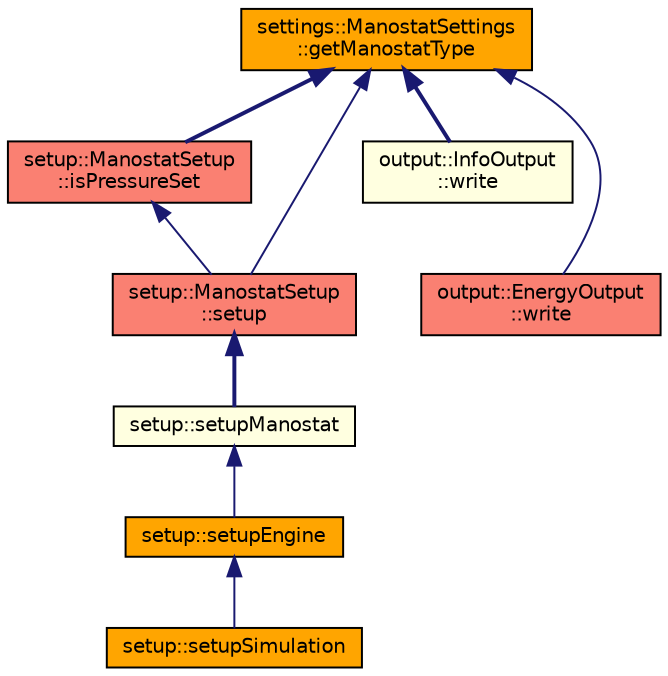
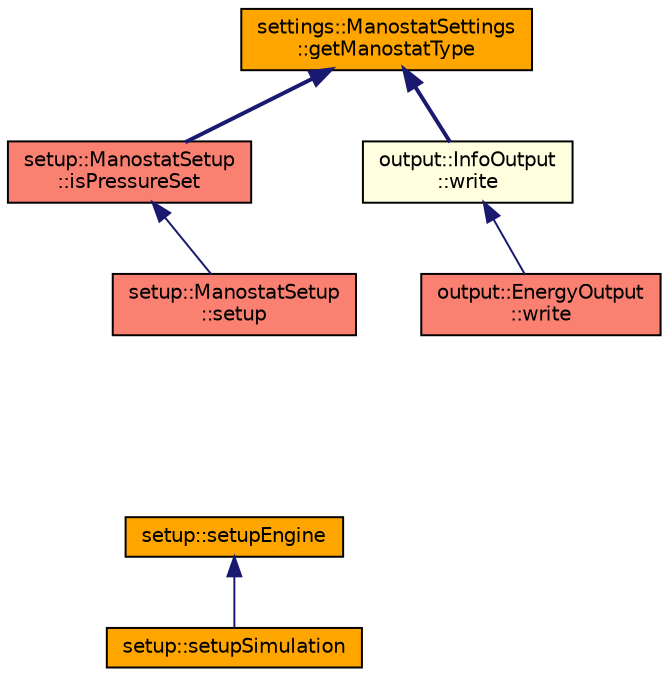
(598, 161) -> (509, 247)
(305, 181) -> none
(234, 426) -> none
